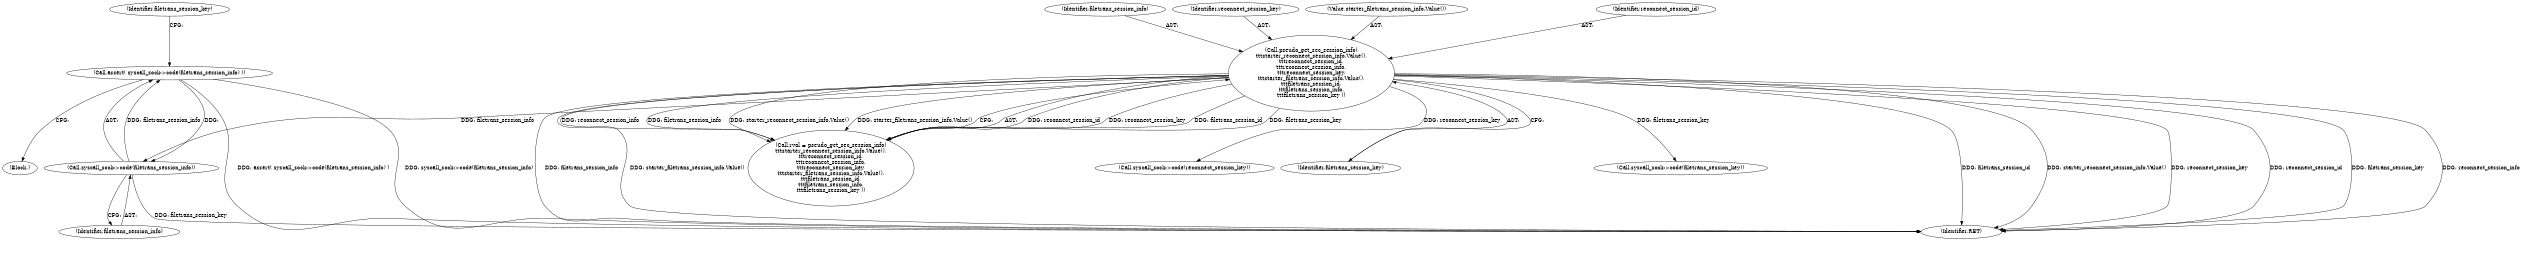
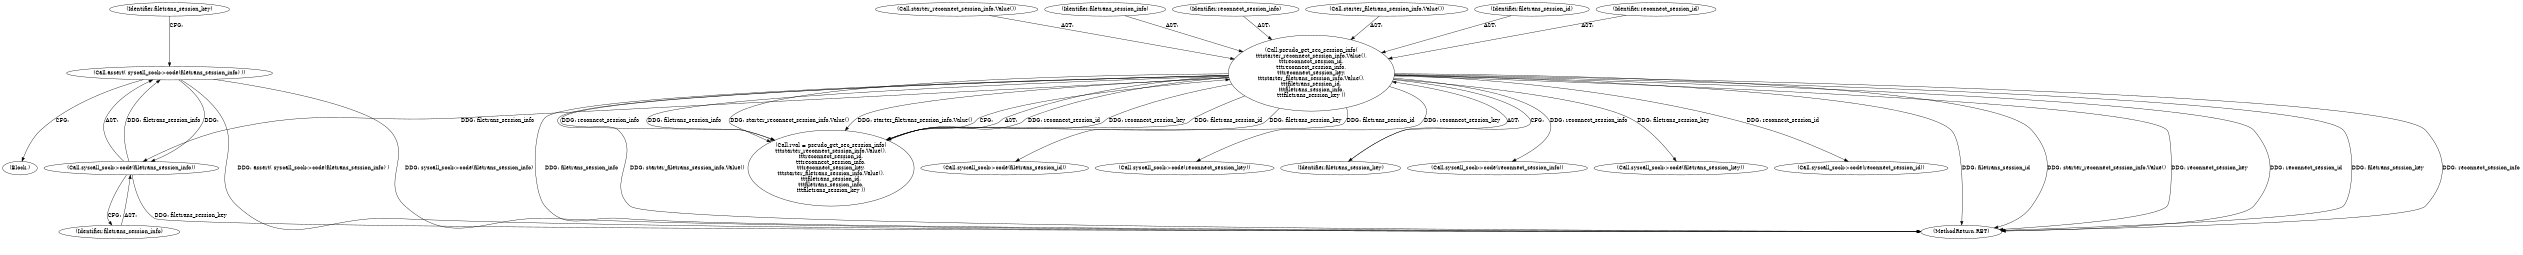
none -> (957, 9)
(1236, 9) -> (1236, 9)
(1387, 9) -> (1387, 9)
none -> (1532, 9)
none -> (1005, 168)
none -> (1497, 168)
none -> (1861, 168)
(1961, 232) -> (1961, 232)
